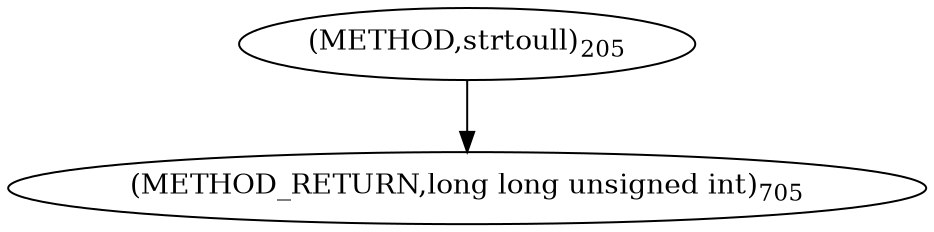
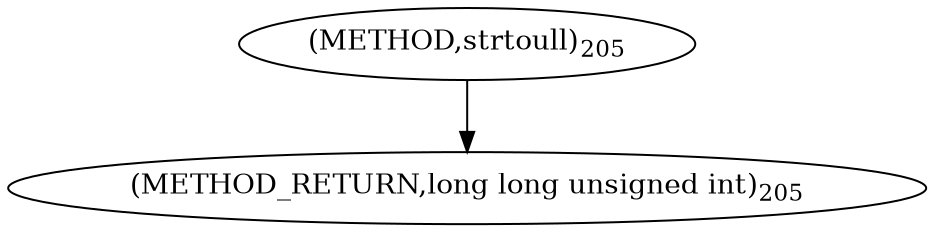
(781, 185) -> (781, 185)
